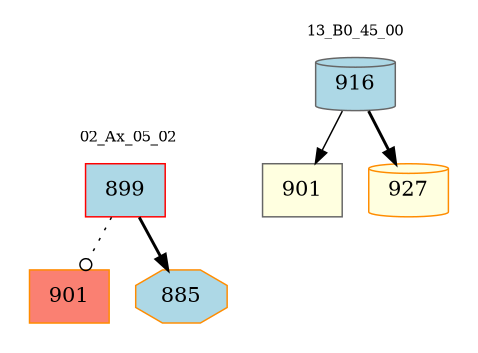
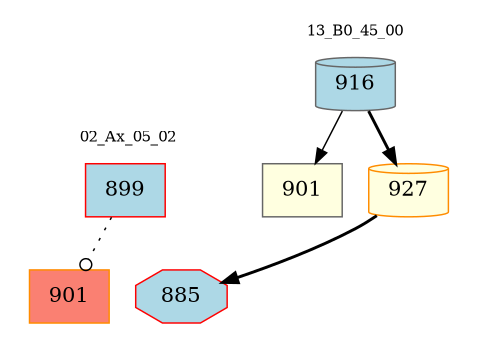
(150, 237) -> (309, 251)
(181, 296) -> (181, 296)
